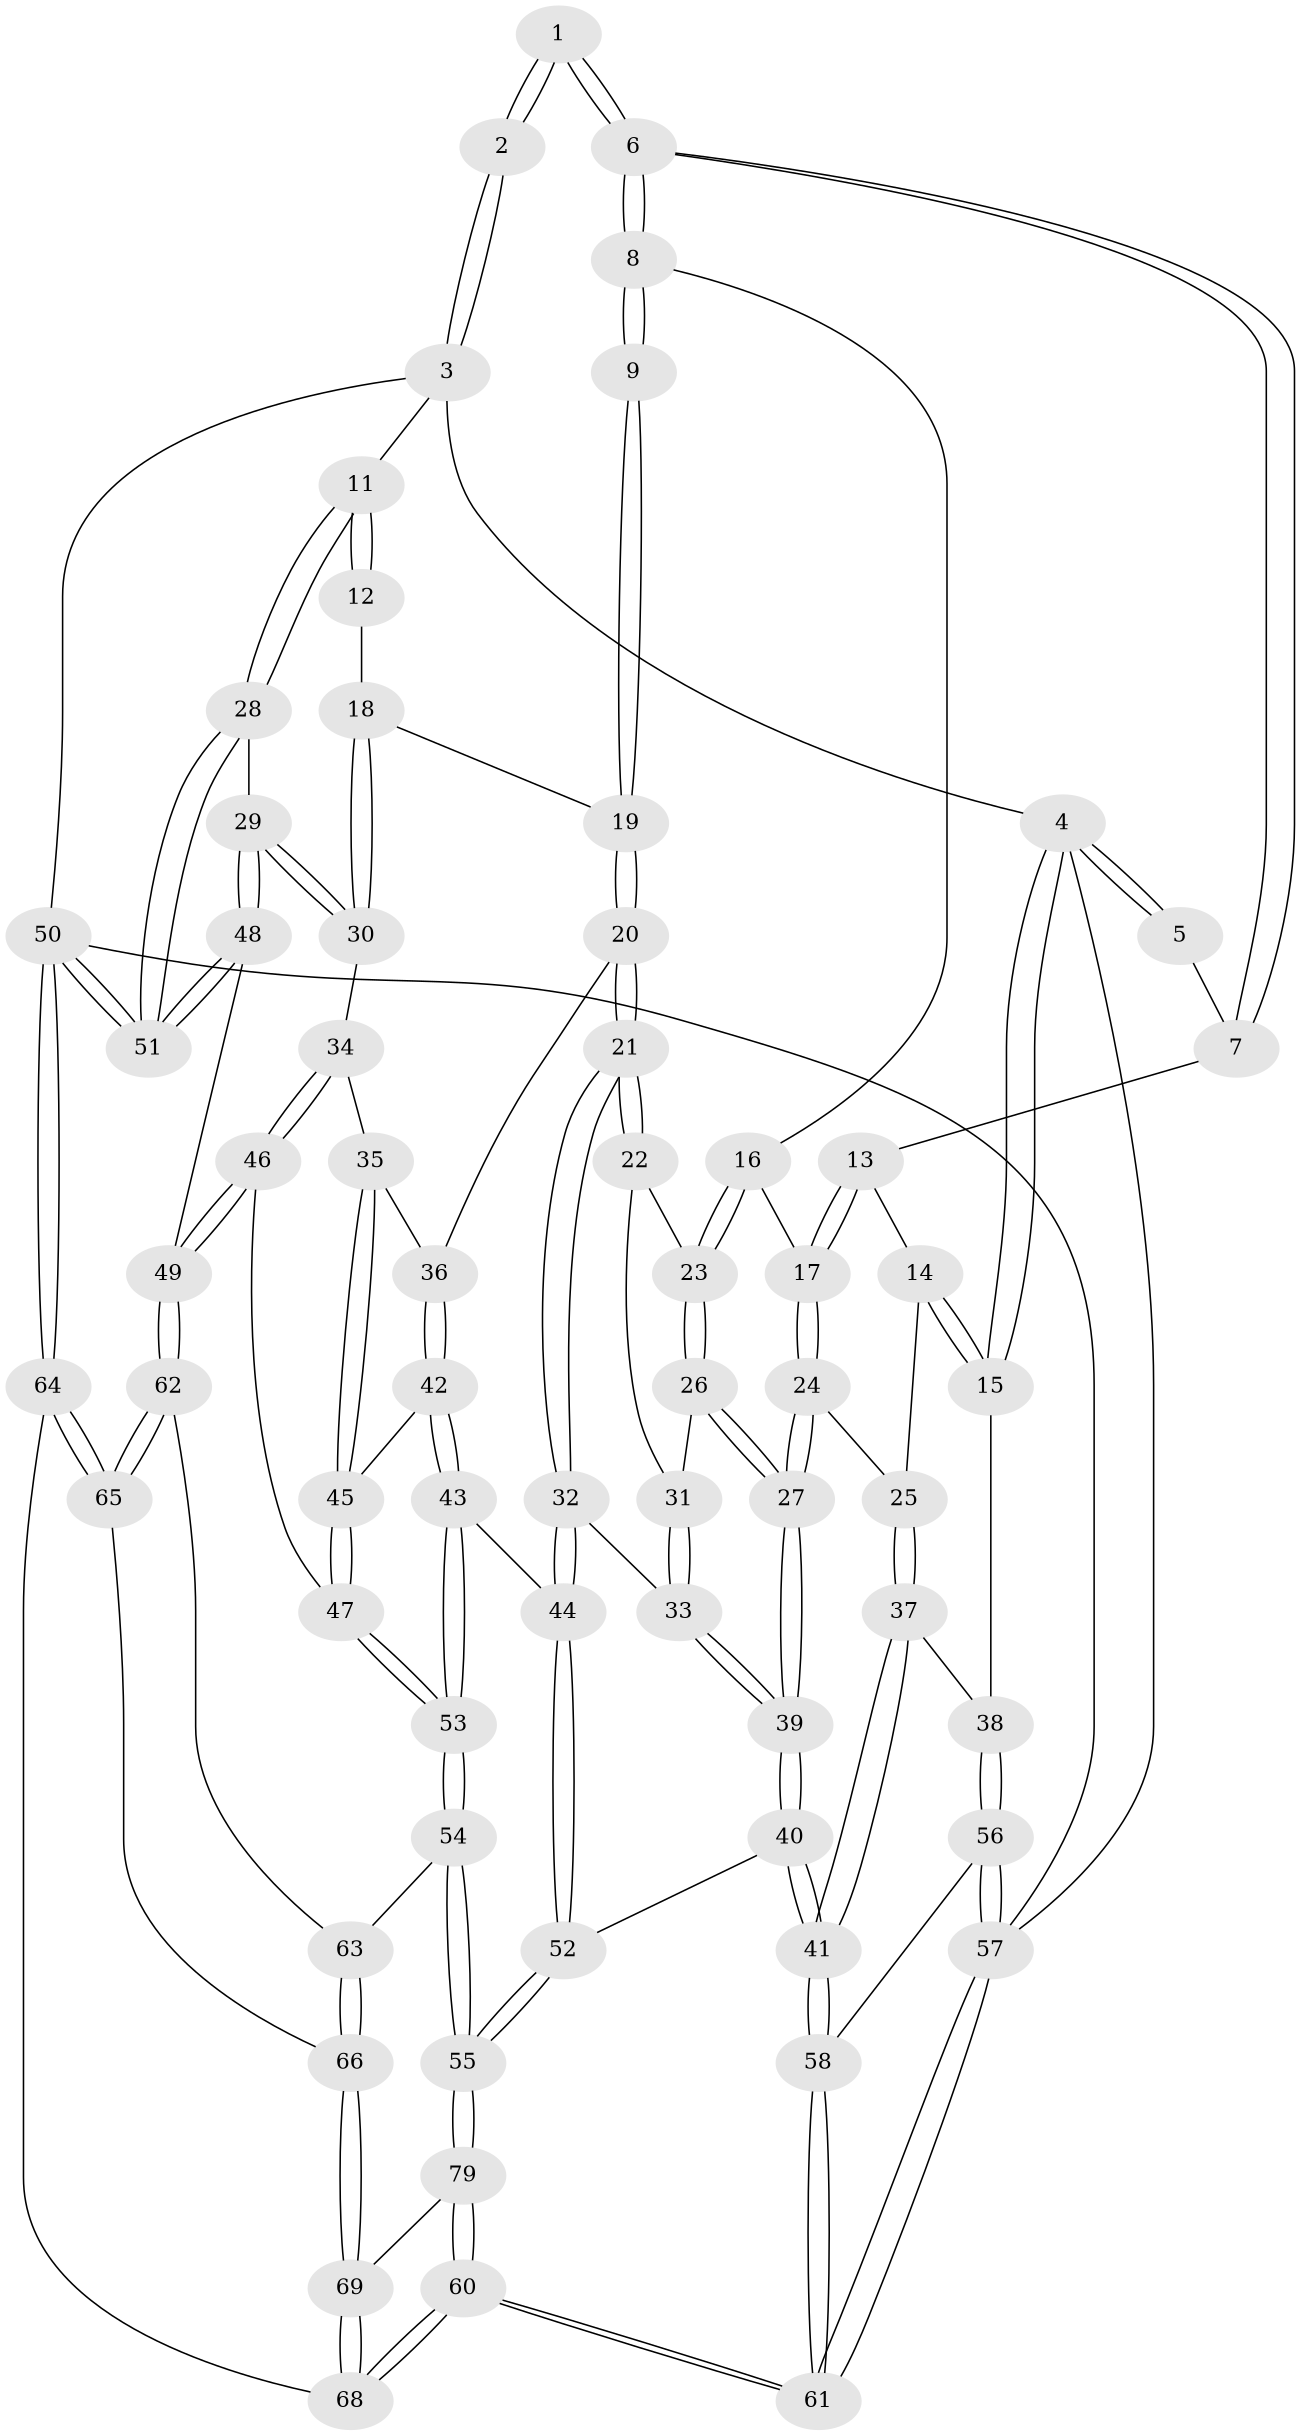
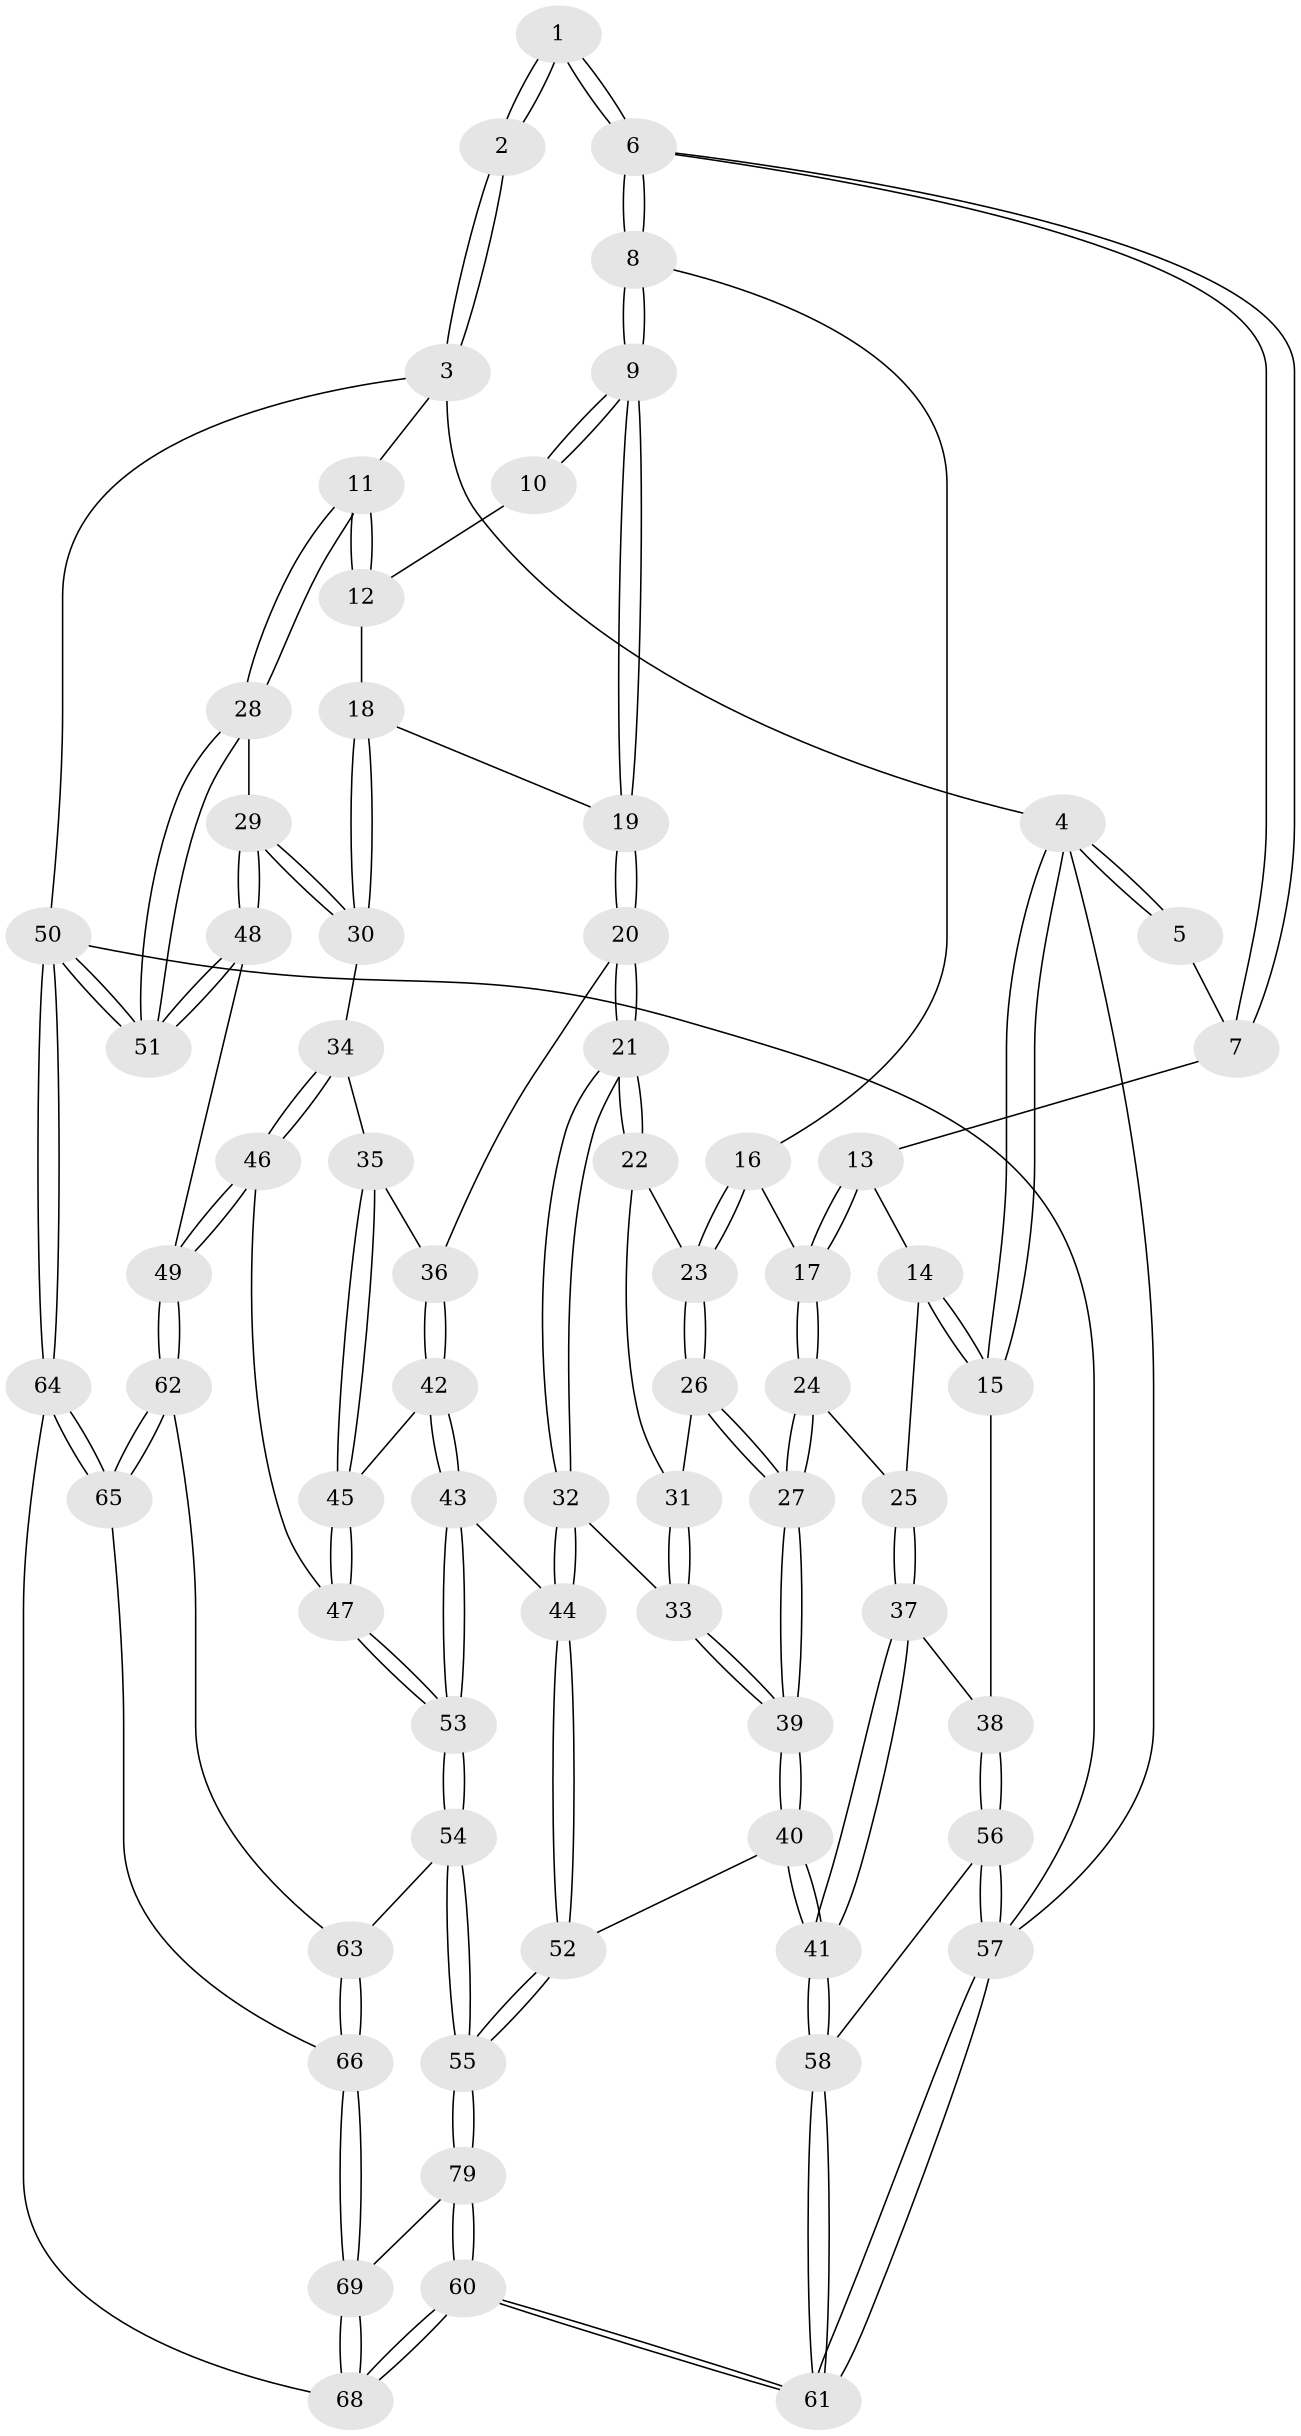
none -> (534, 485)
